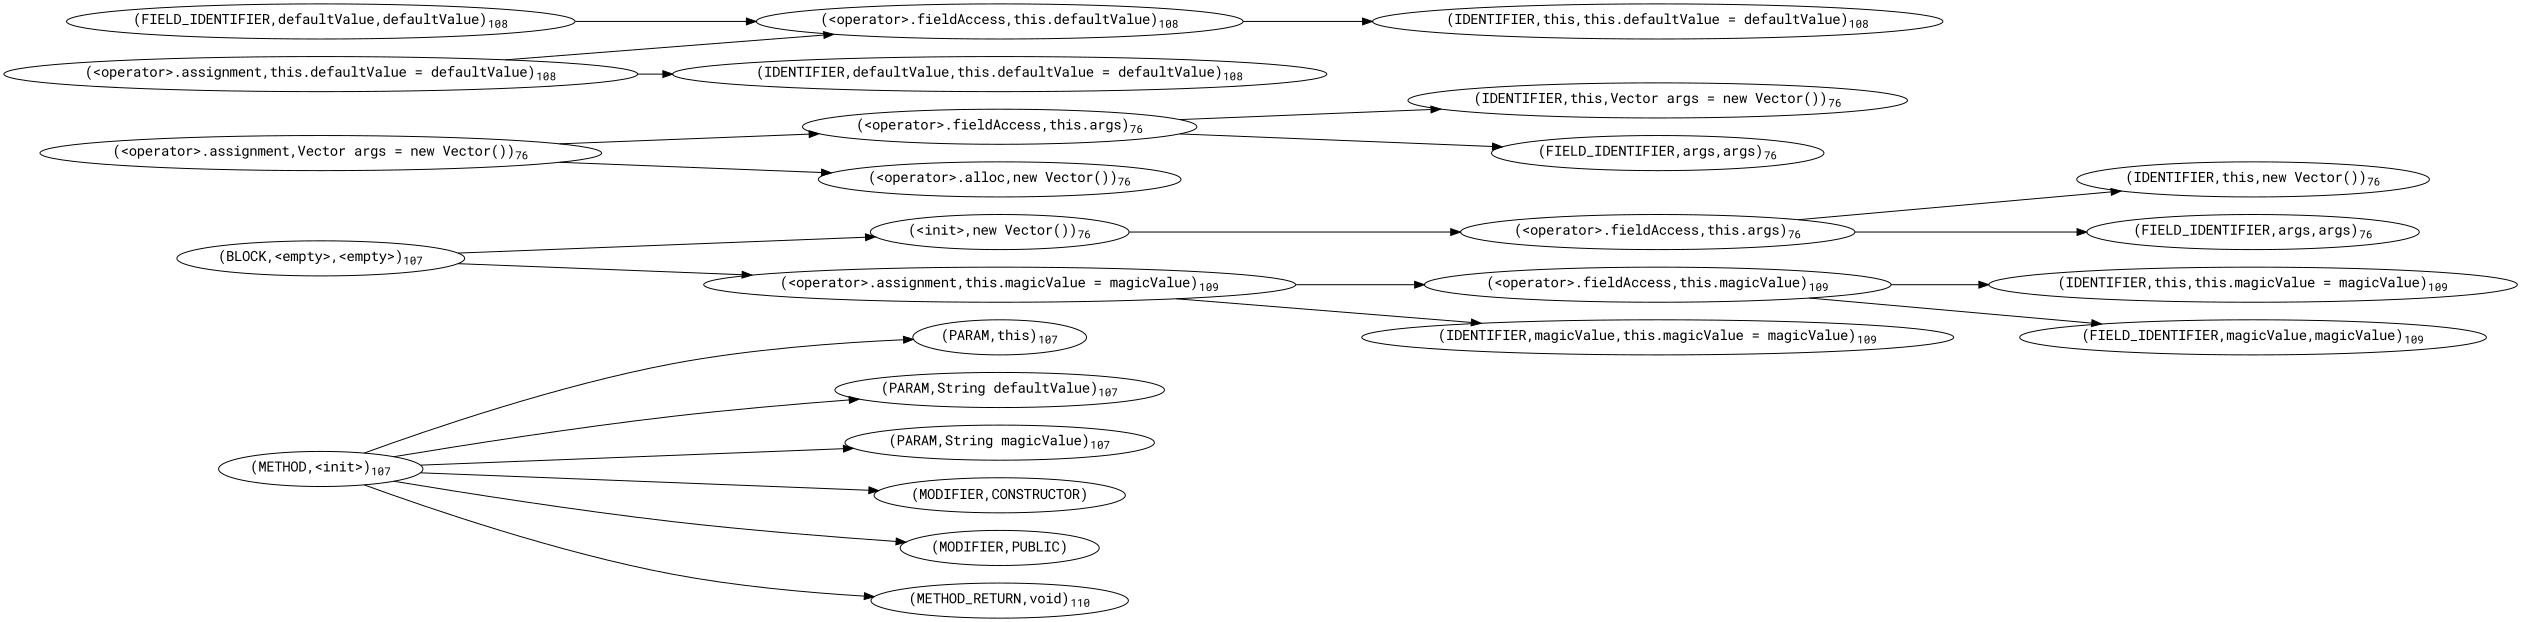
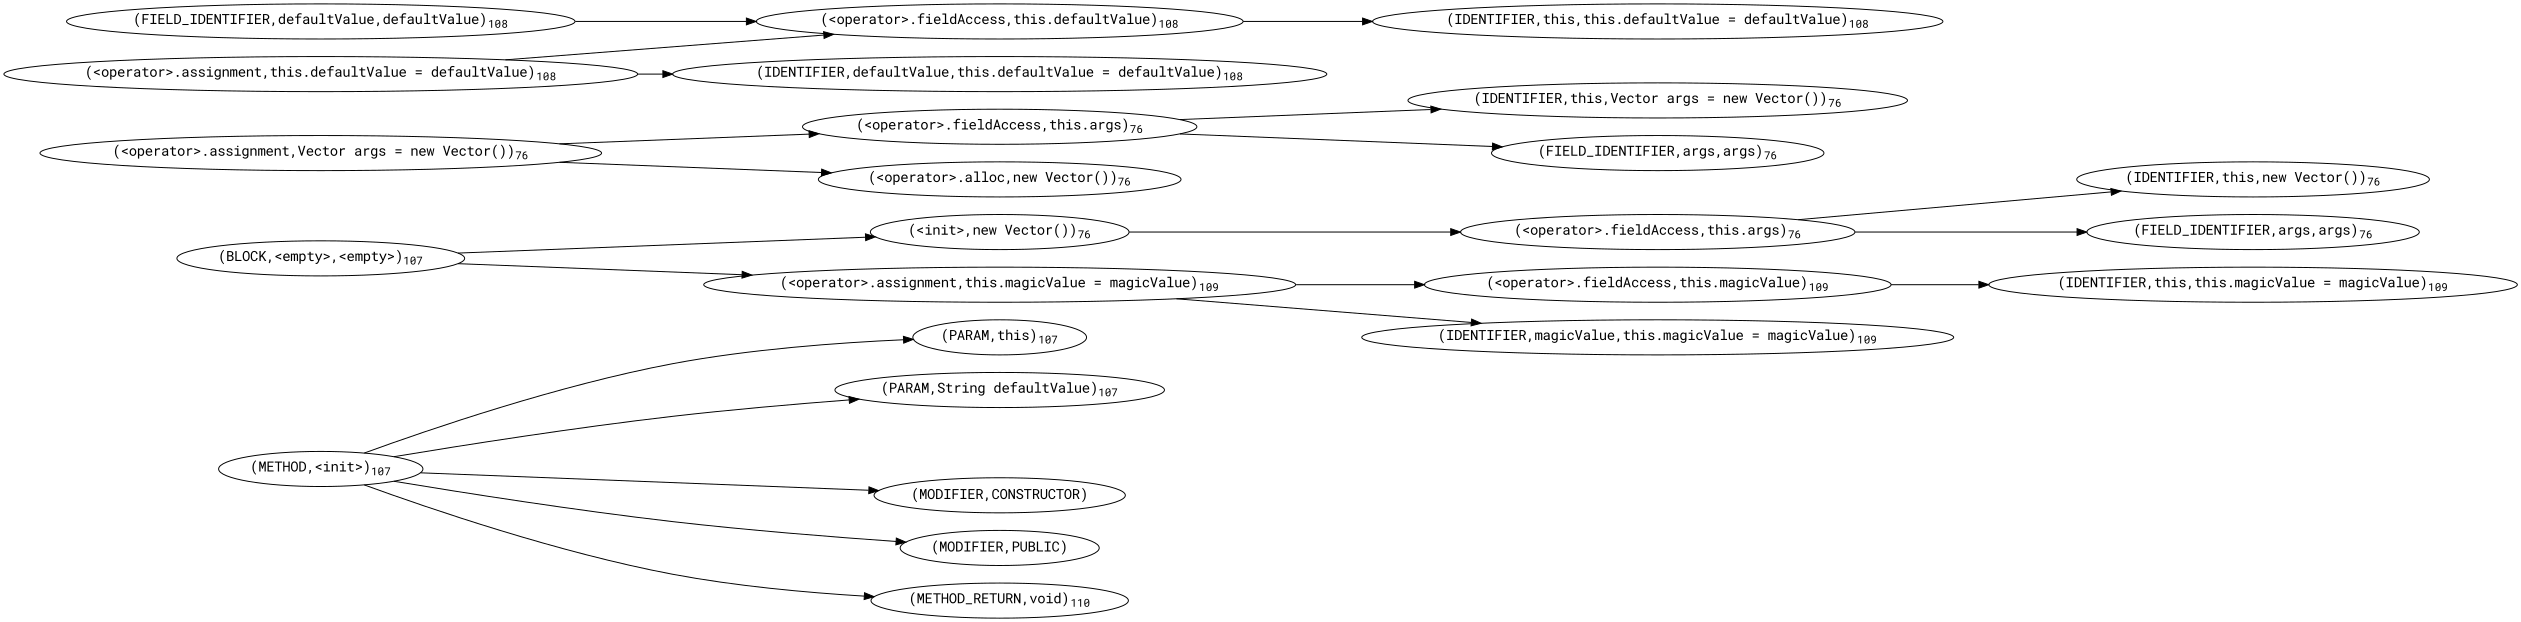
(2253, 337) -> none
(1000, 443) -> none
